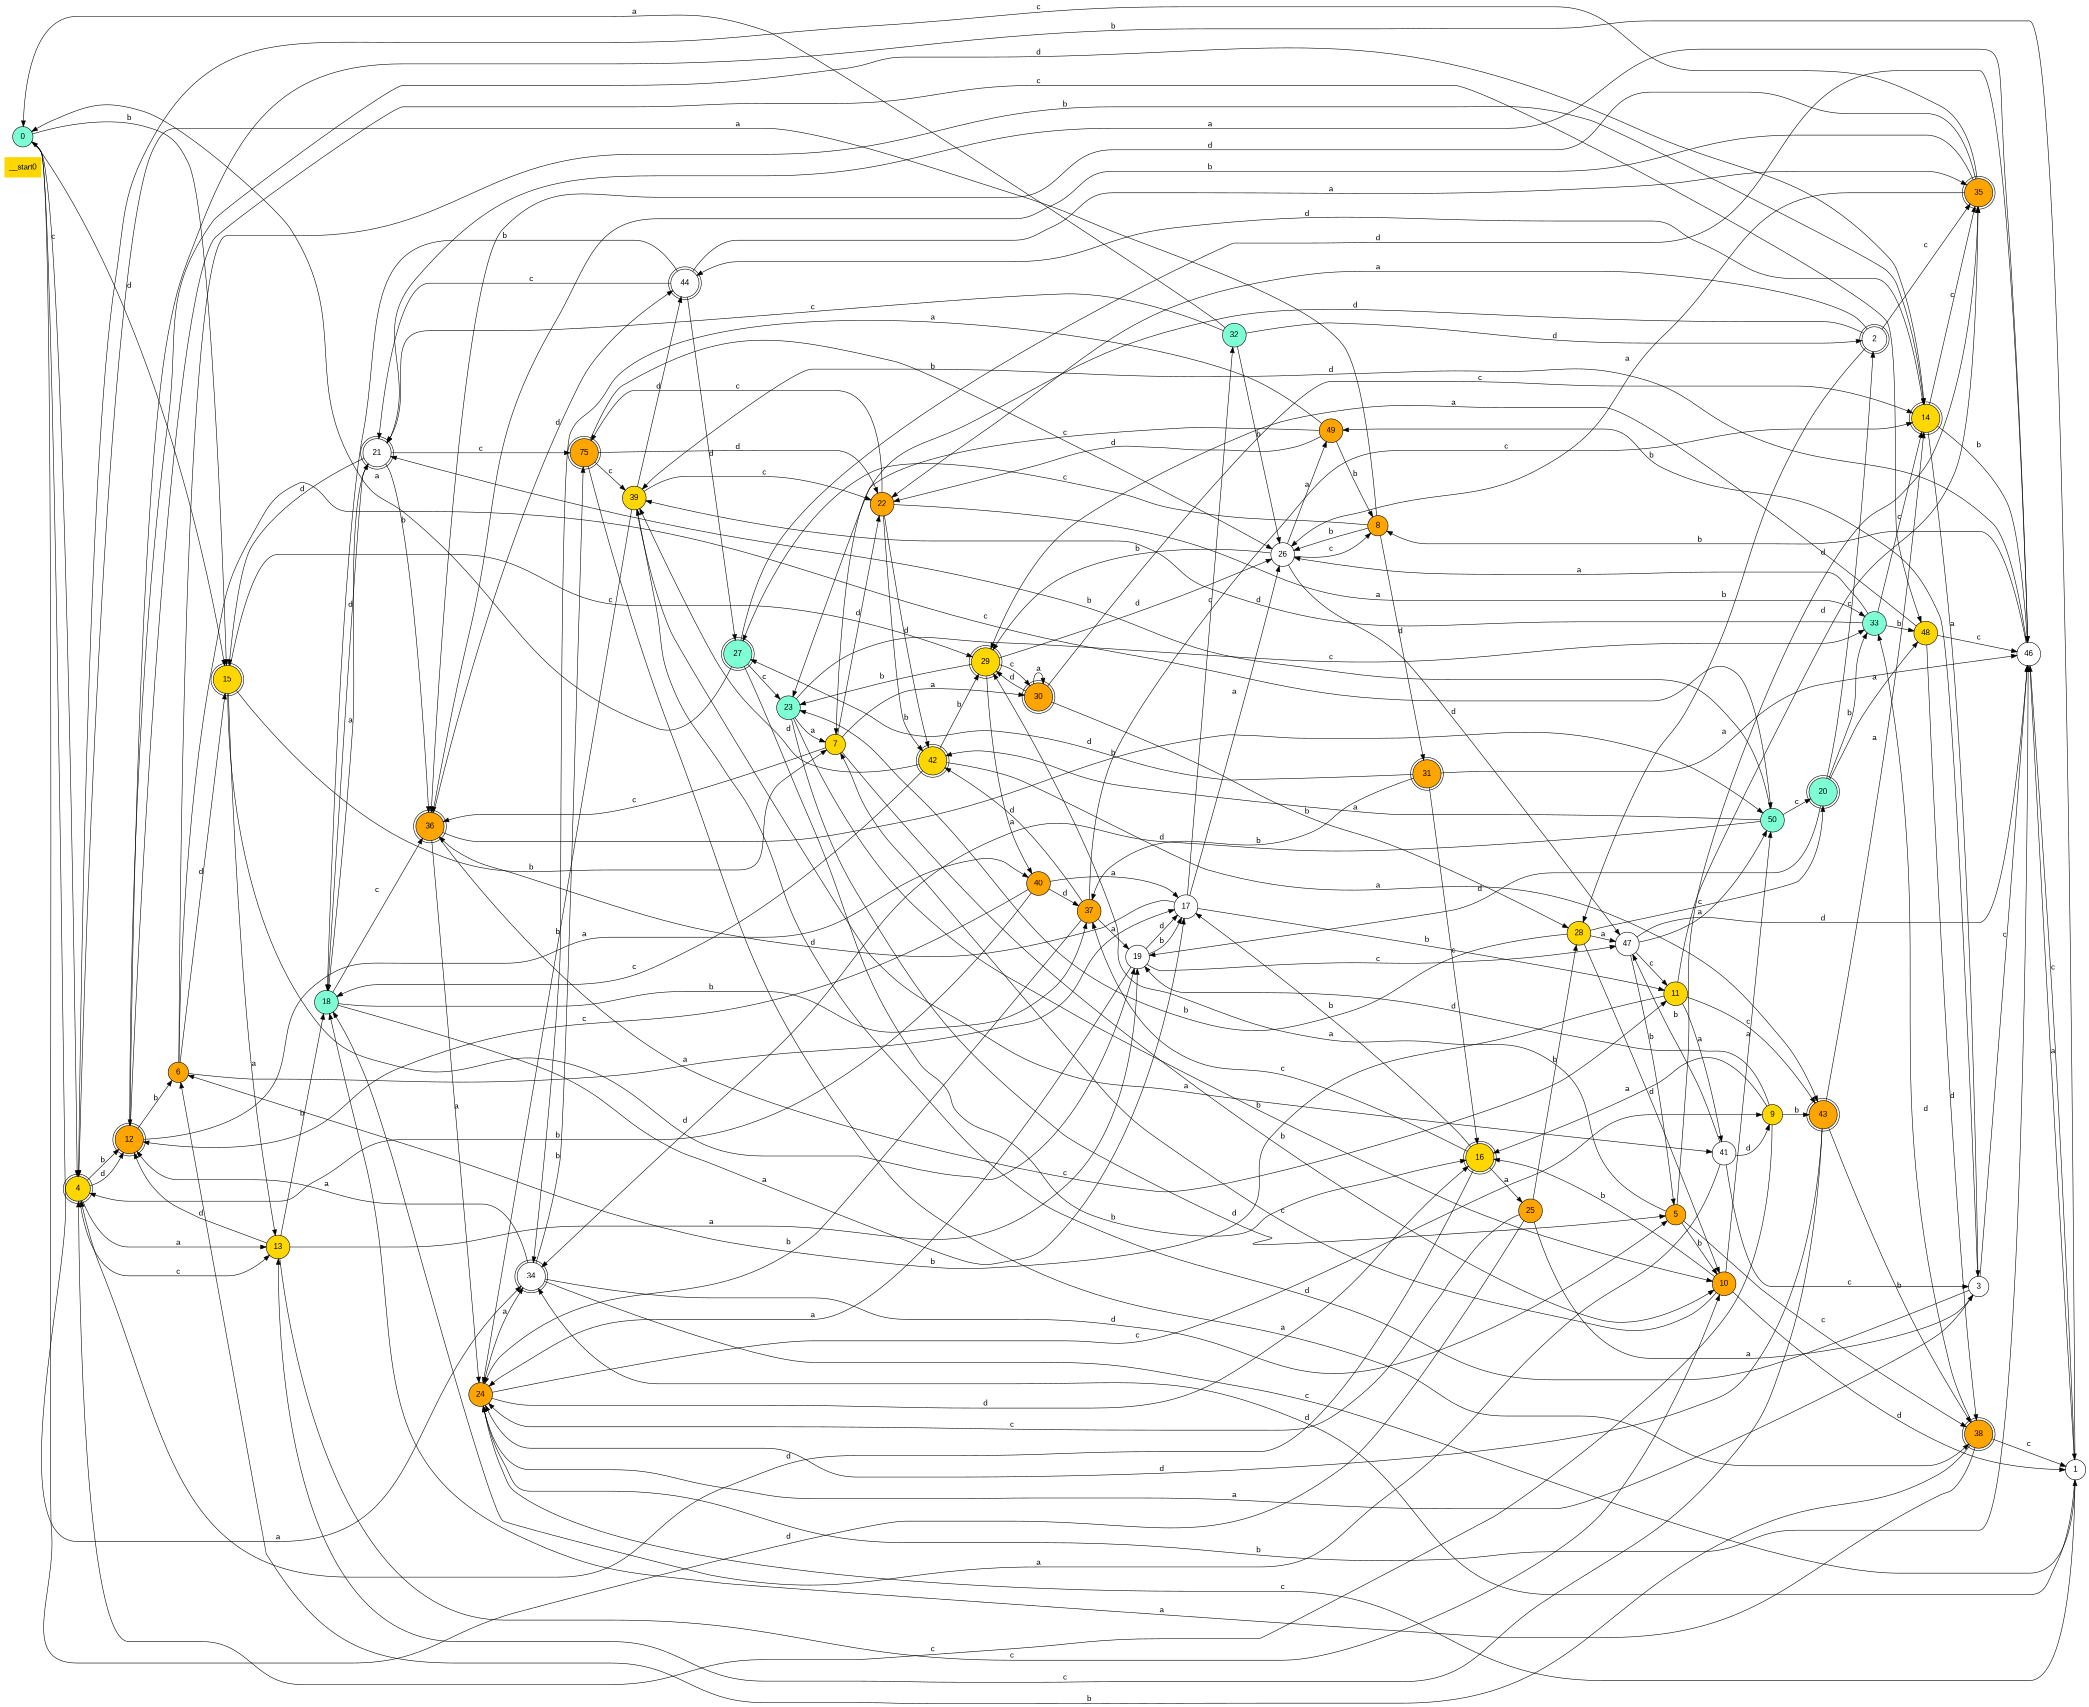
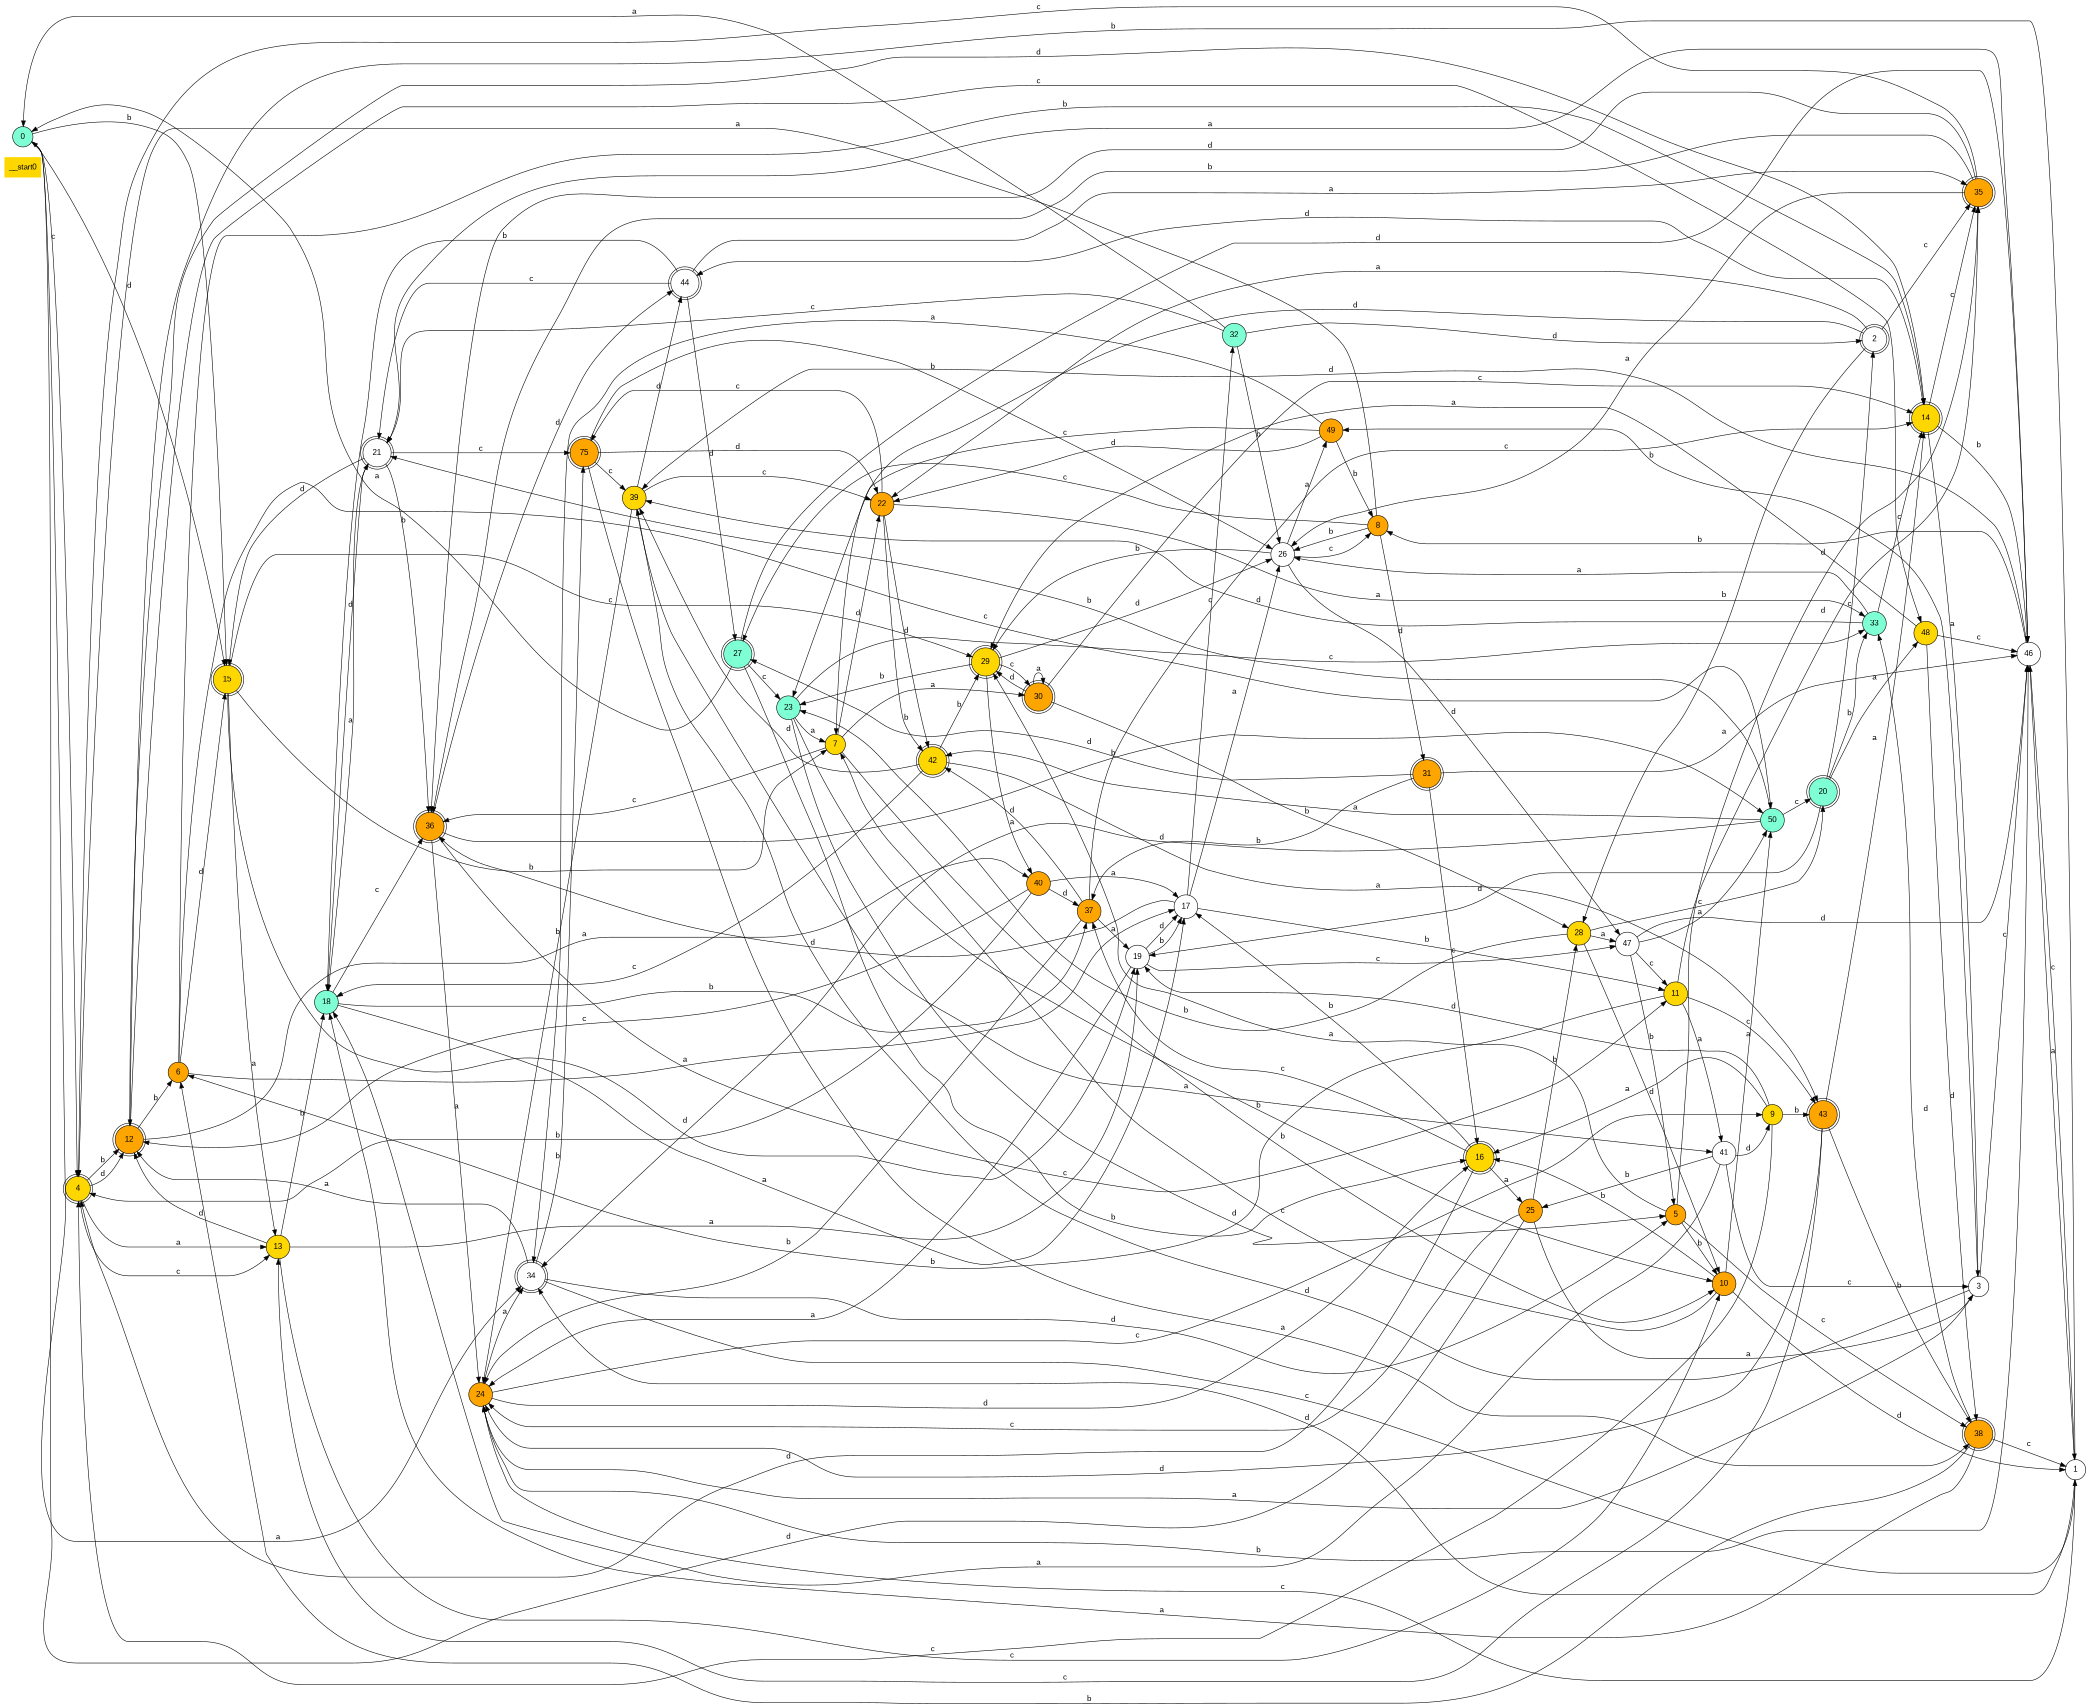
(1897, 628) -> none
(1682, 1054) -> (1630, 1181)
